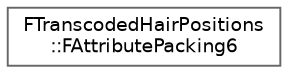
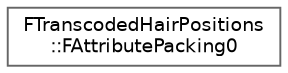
(144, 37) -> (144, 37)
